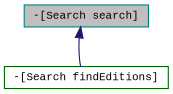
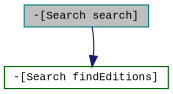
(79, 52) -> (94, 41)
